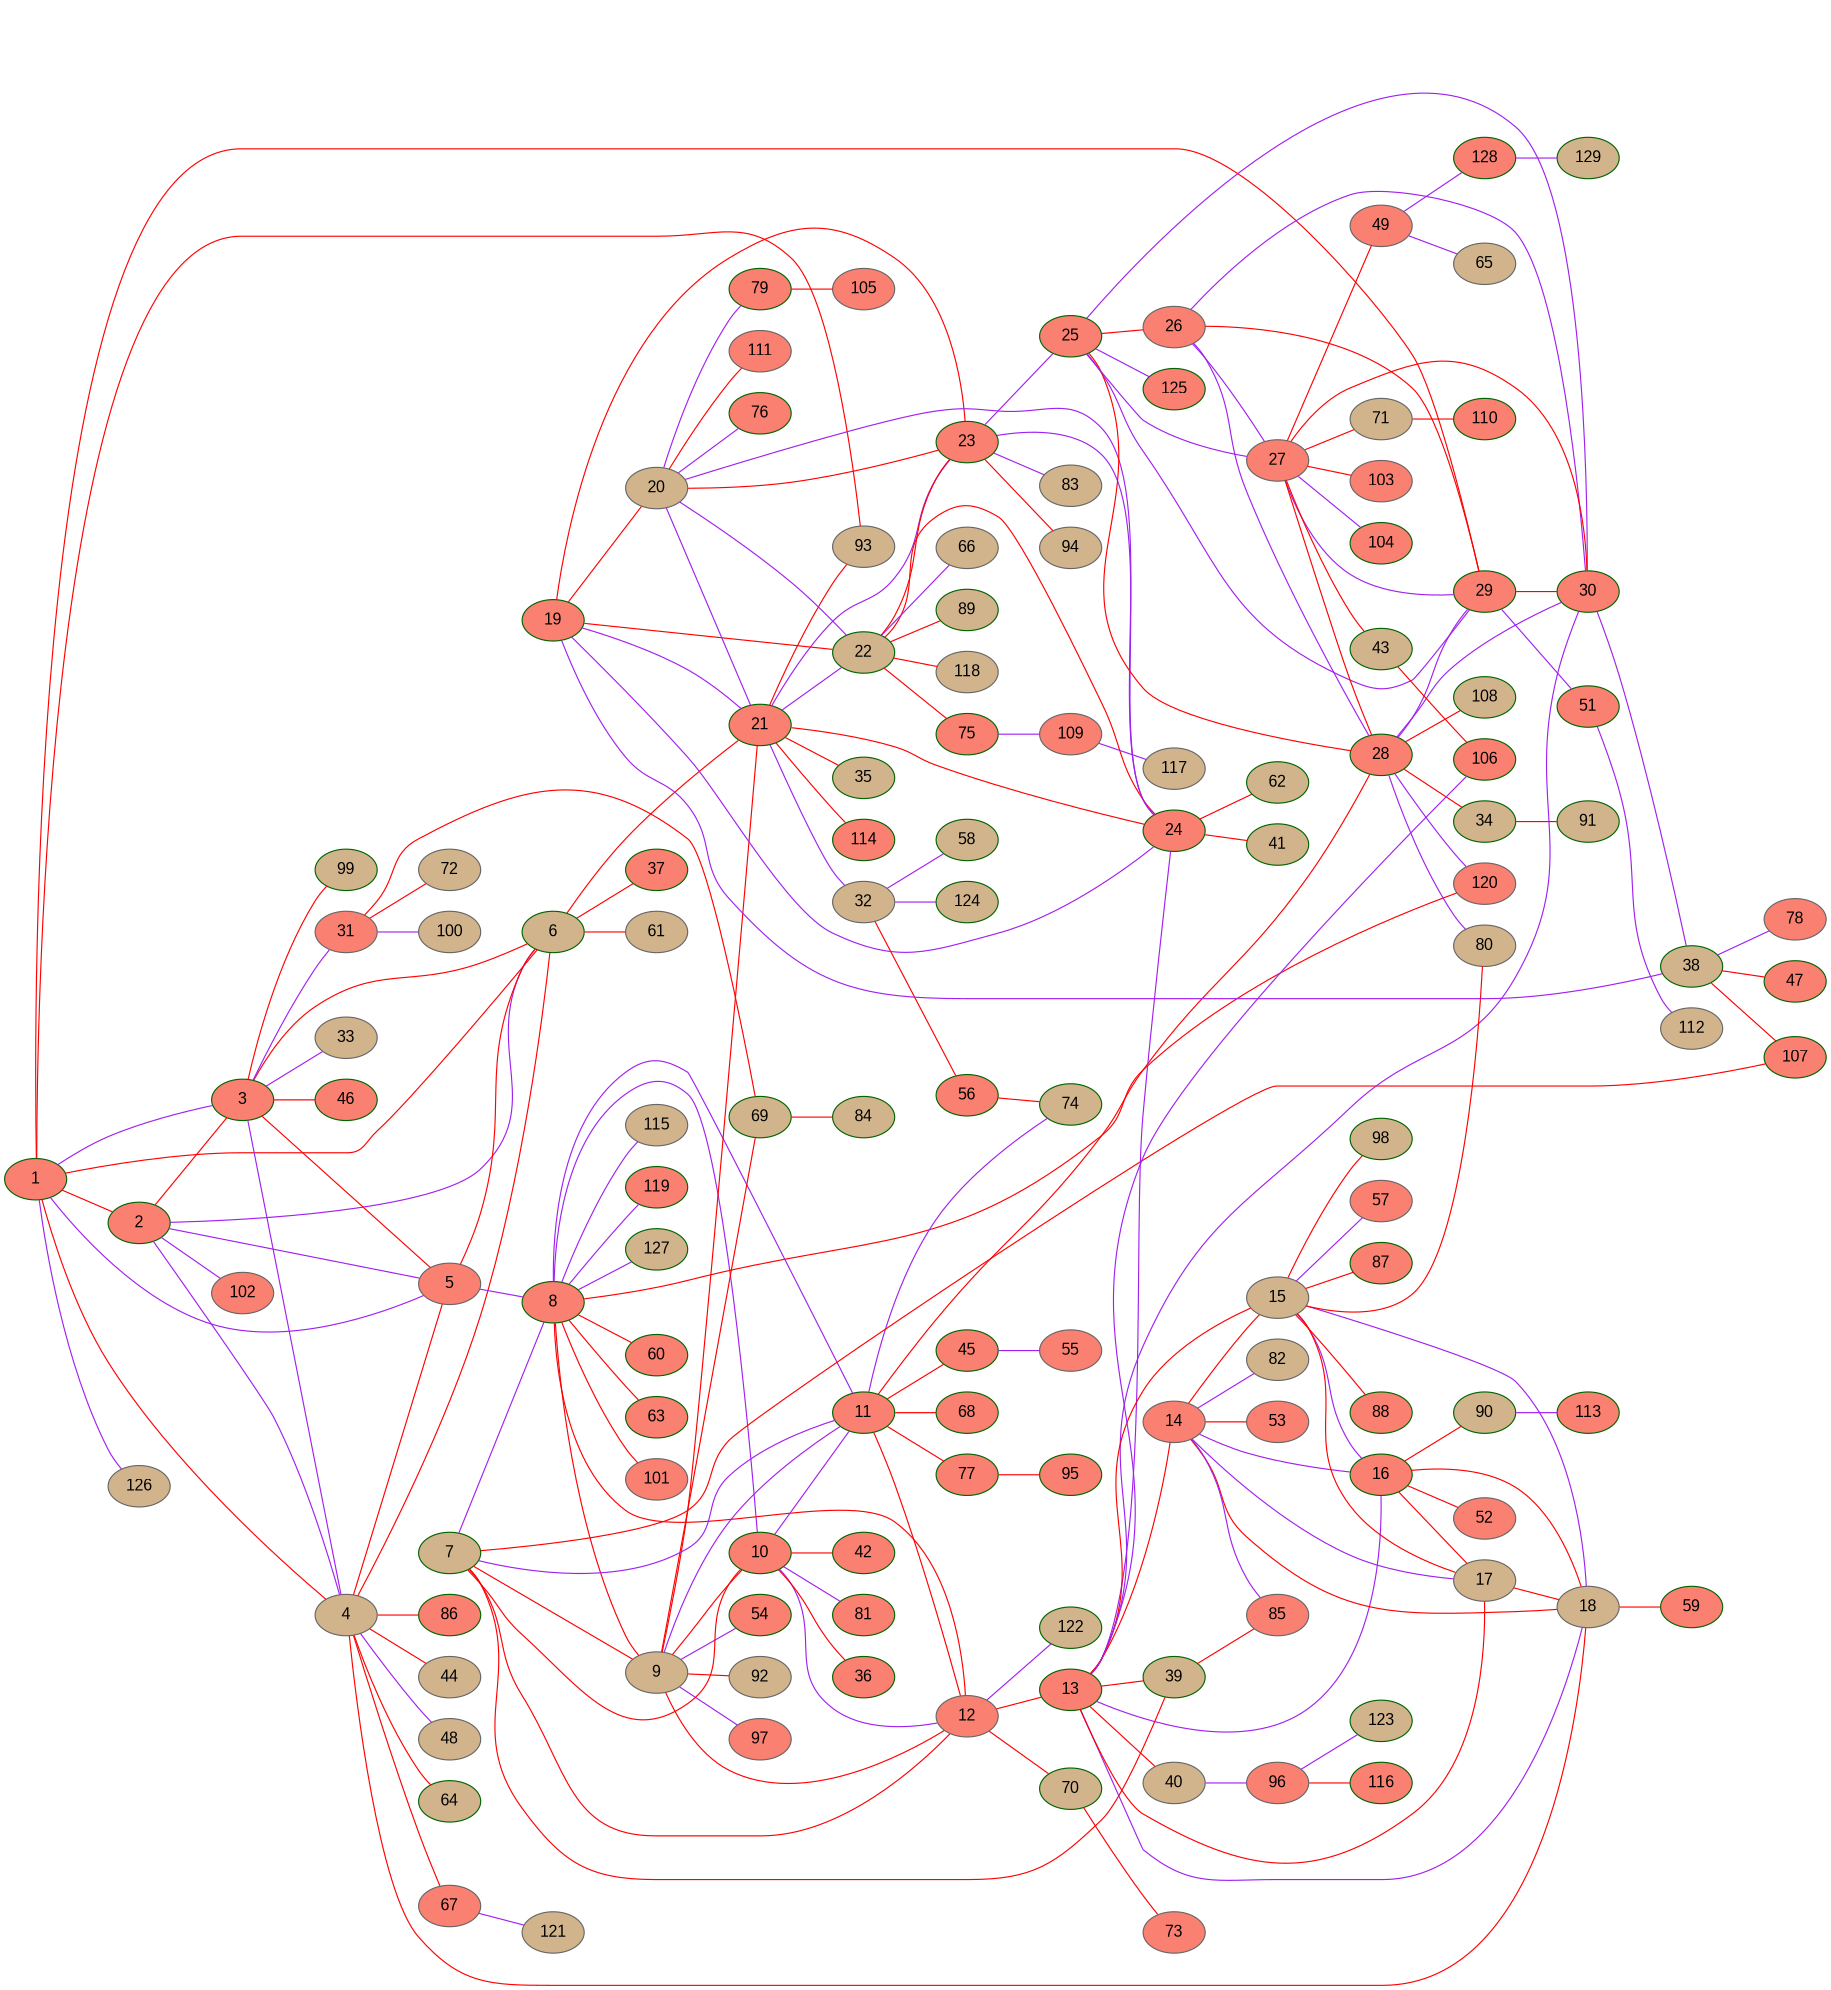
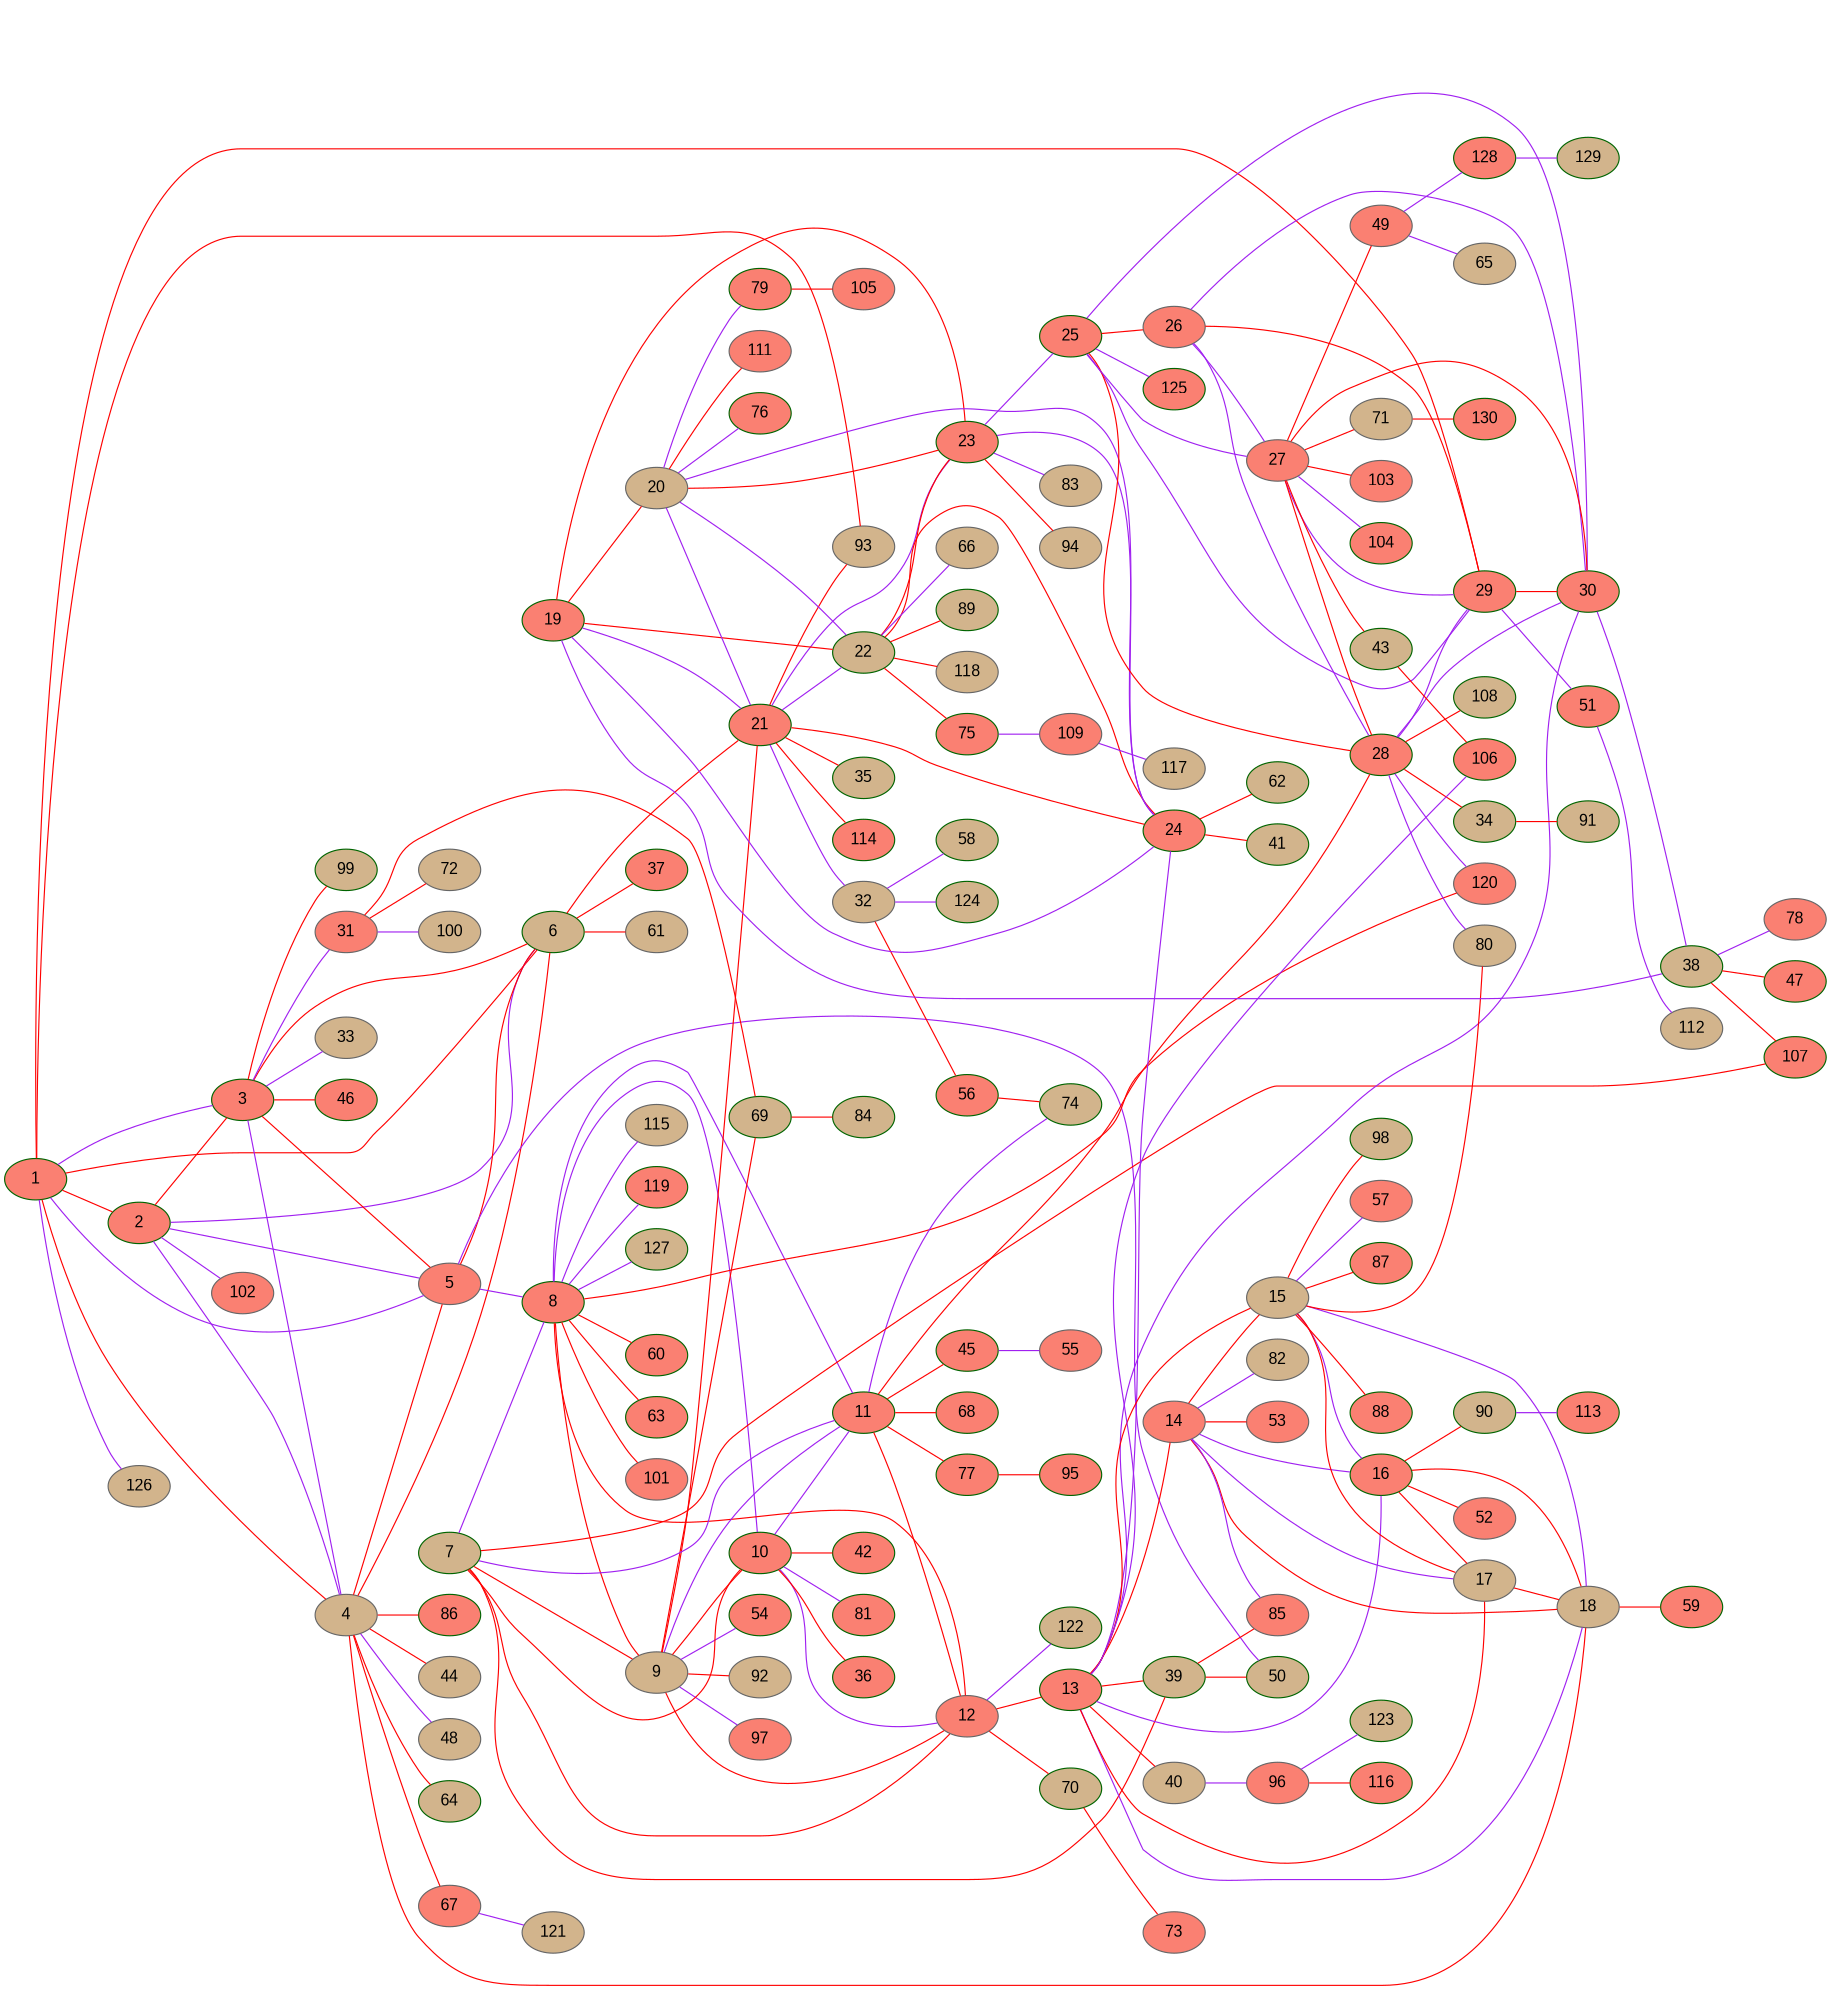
(1485, 419) -> (1485, 419)
none -> (1278, 1677)
